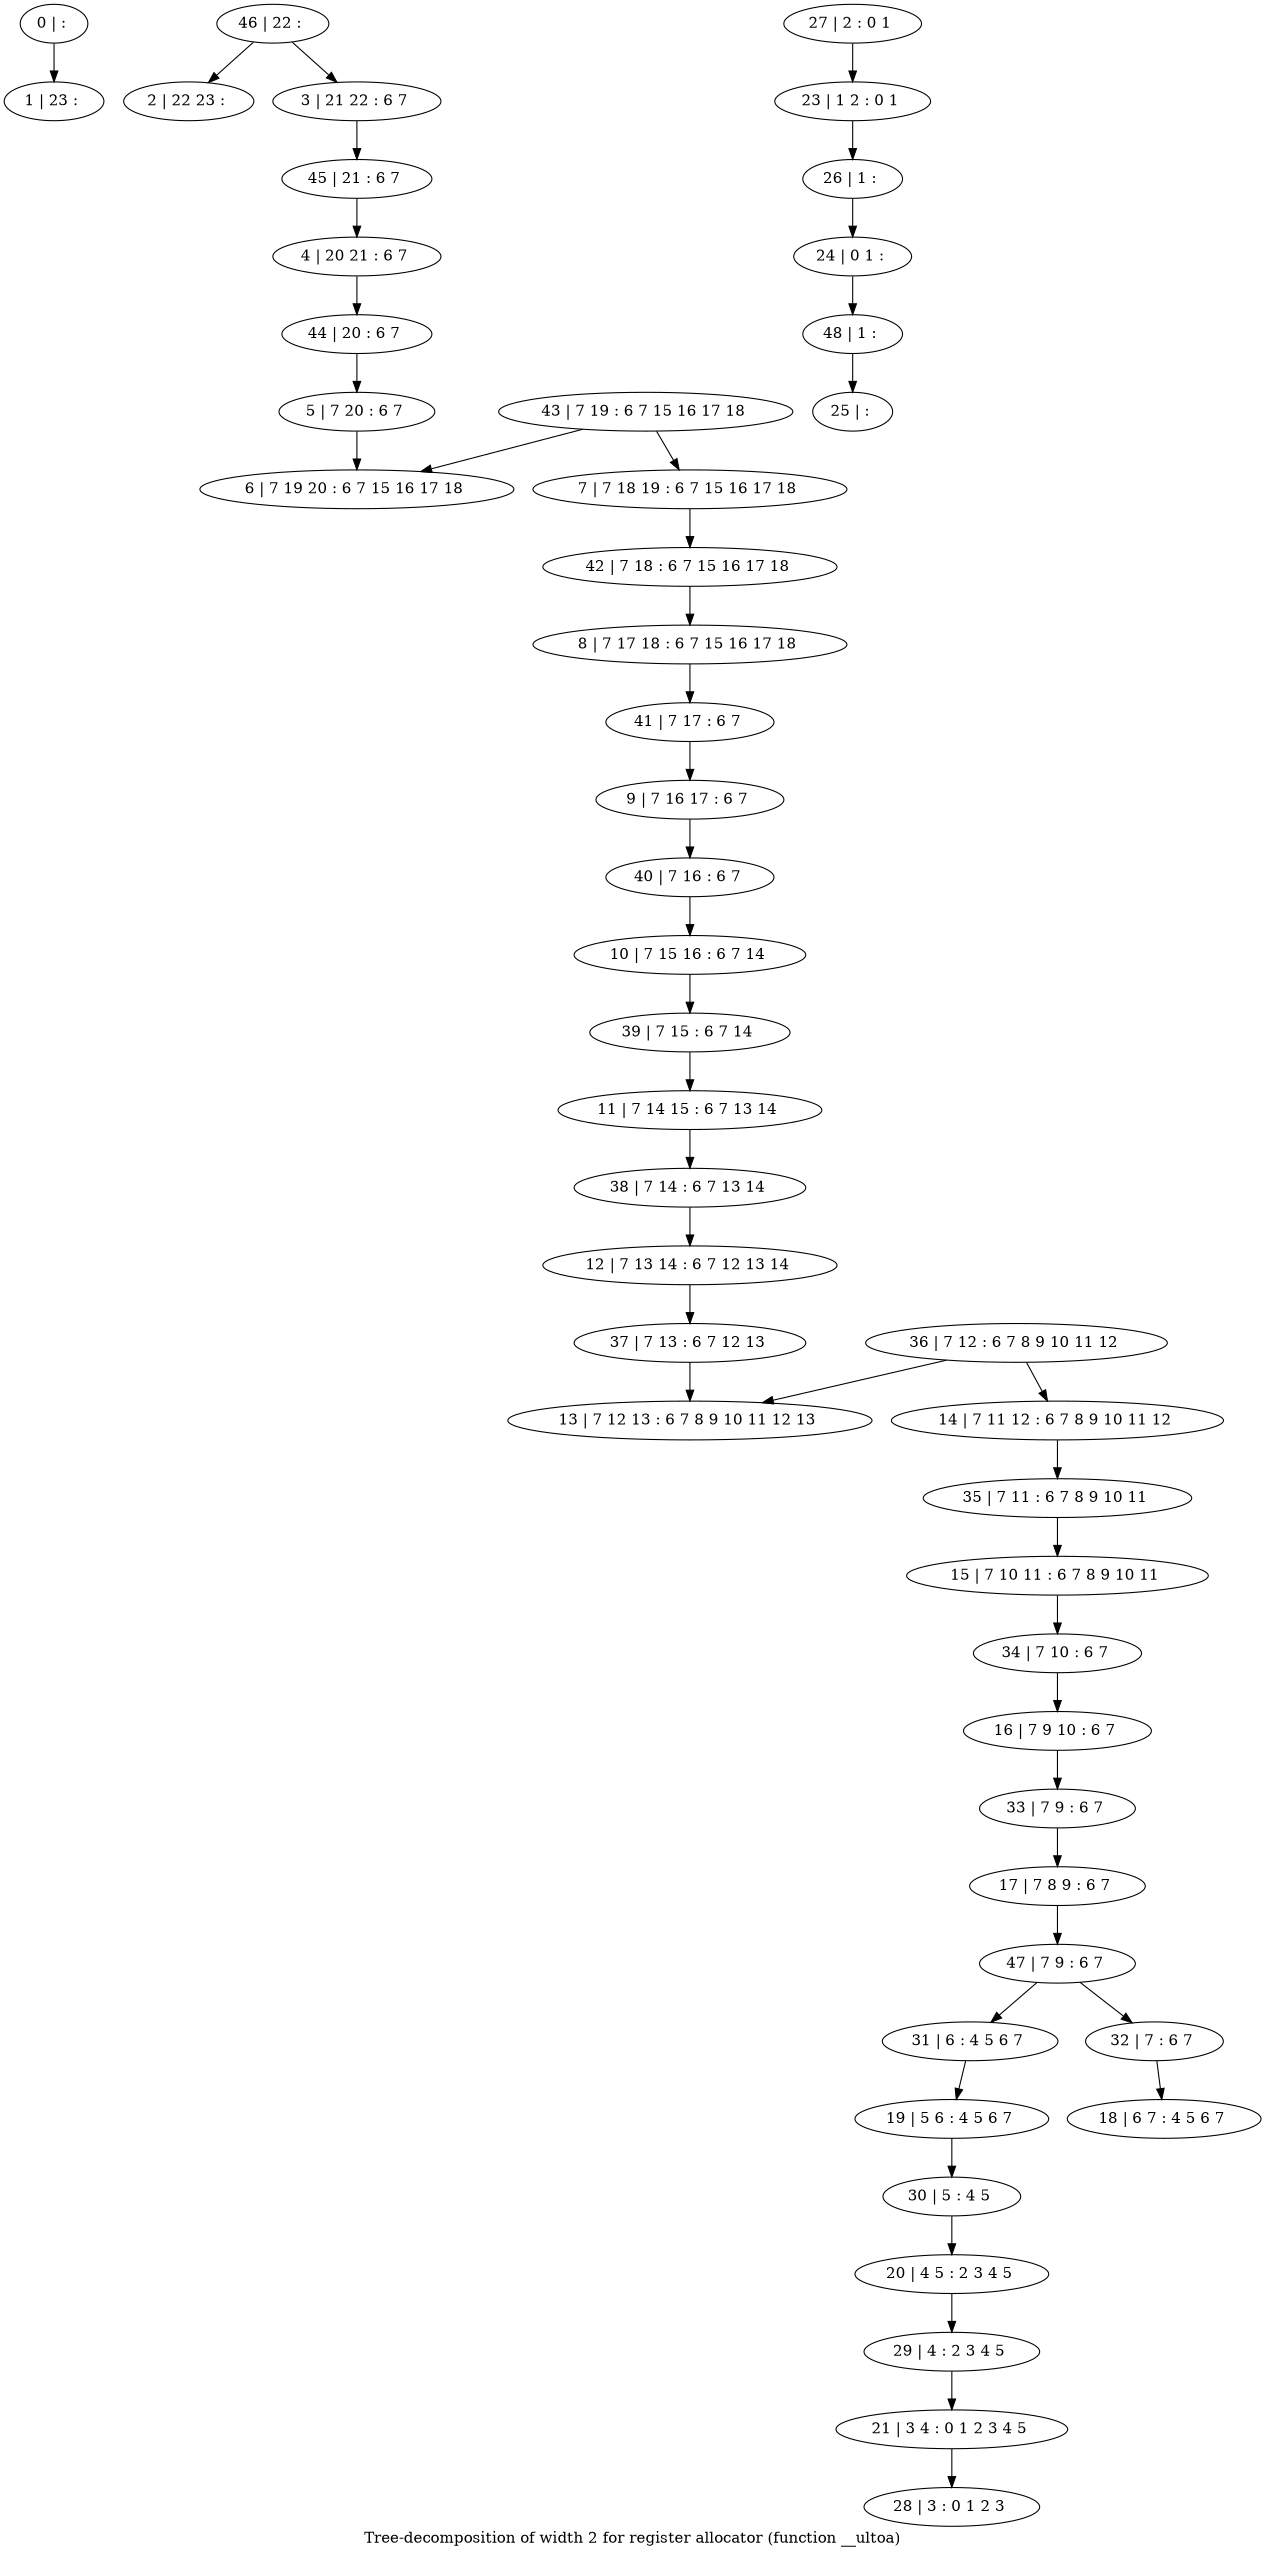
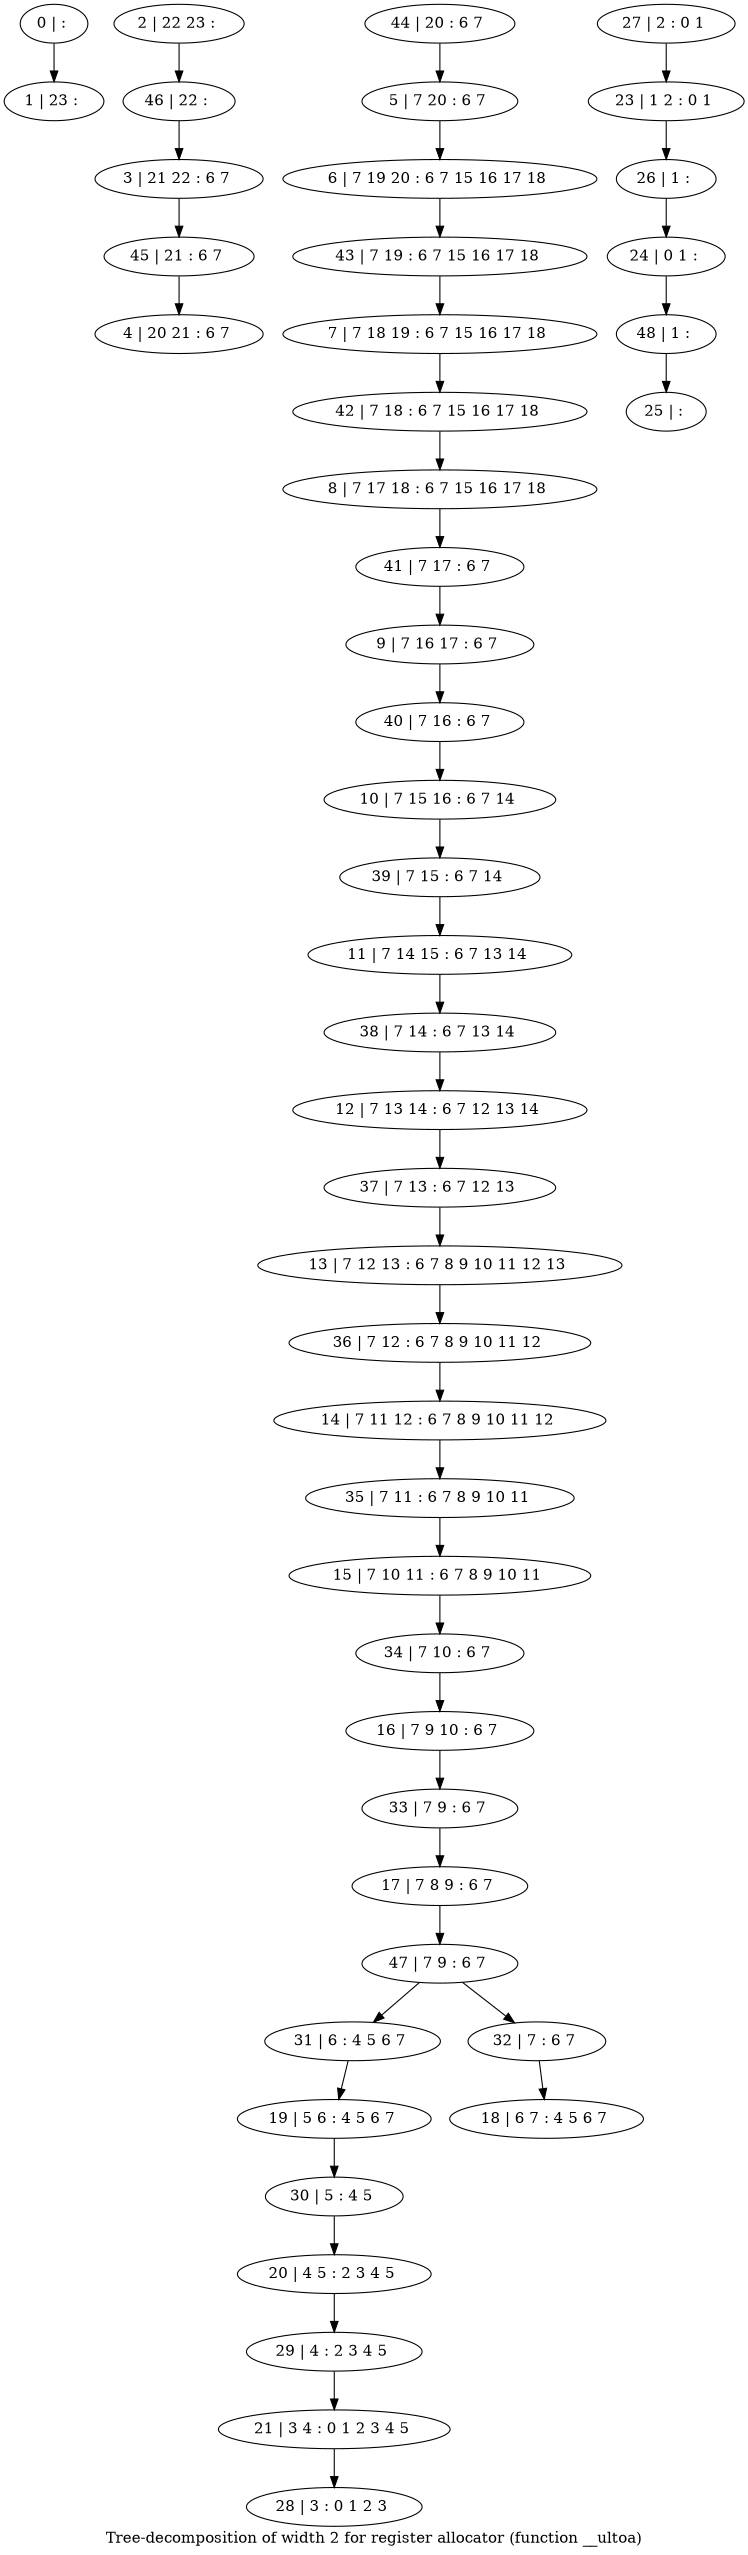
(235, 59) -> (179, 57)
(357, 290) -> none
(507, 449) -> (440, 212)
(860, 1380) -> (440, 1299)
